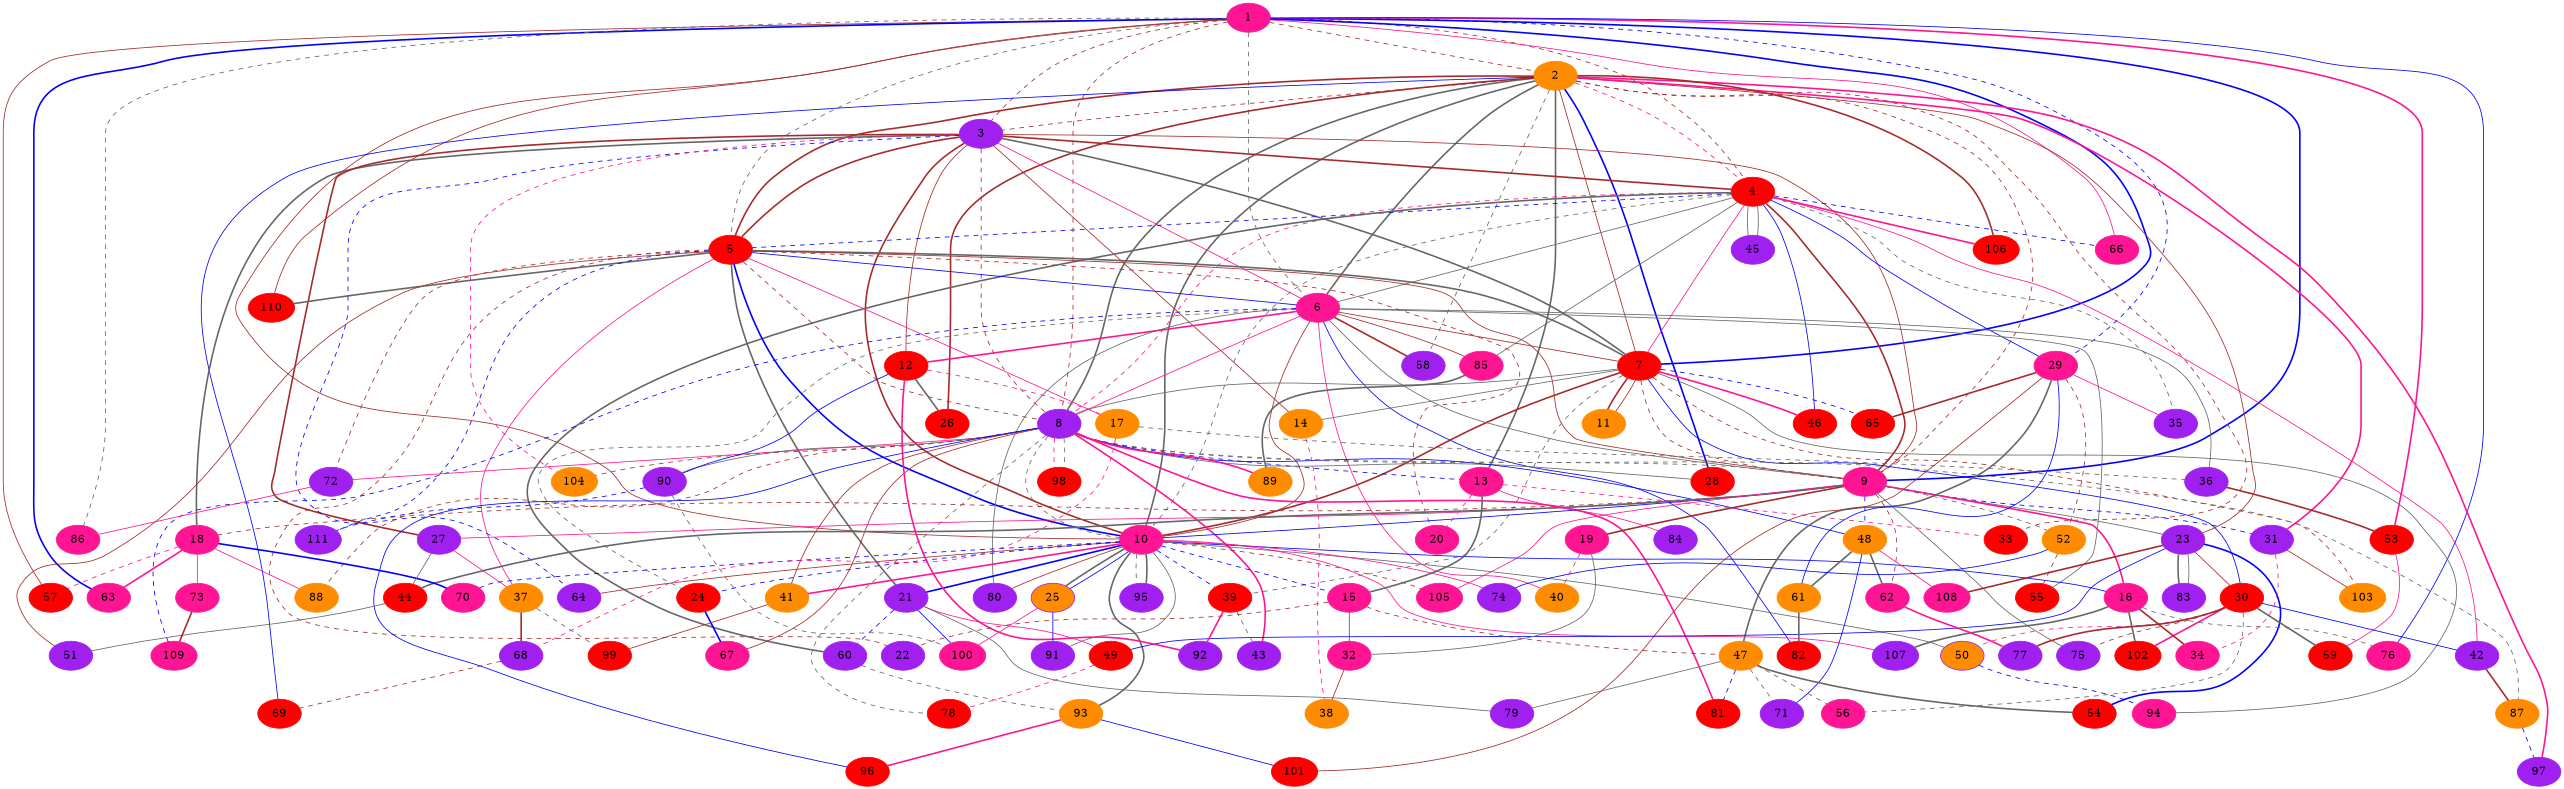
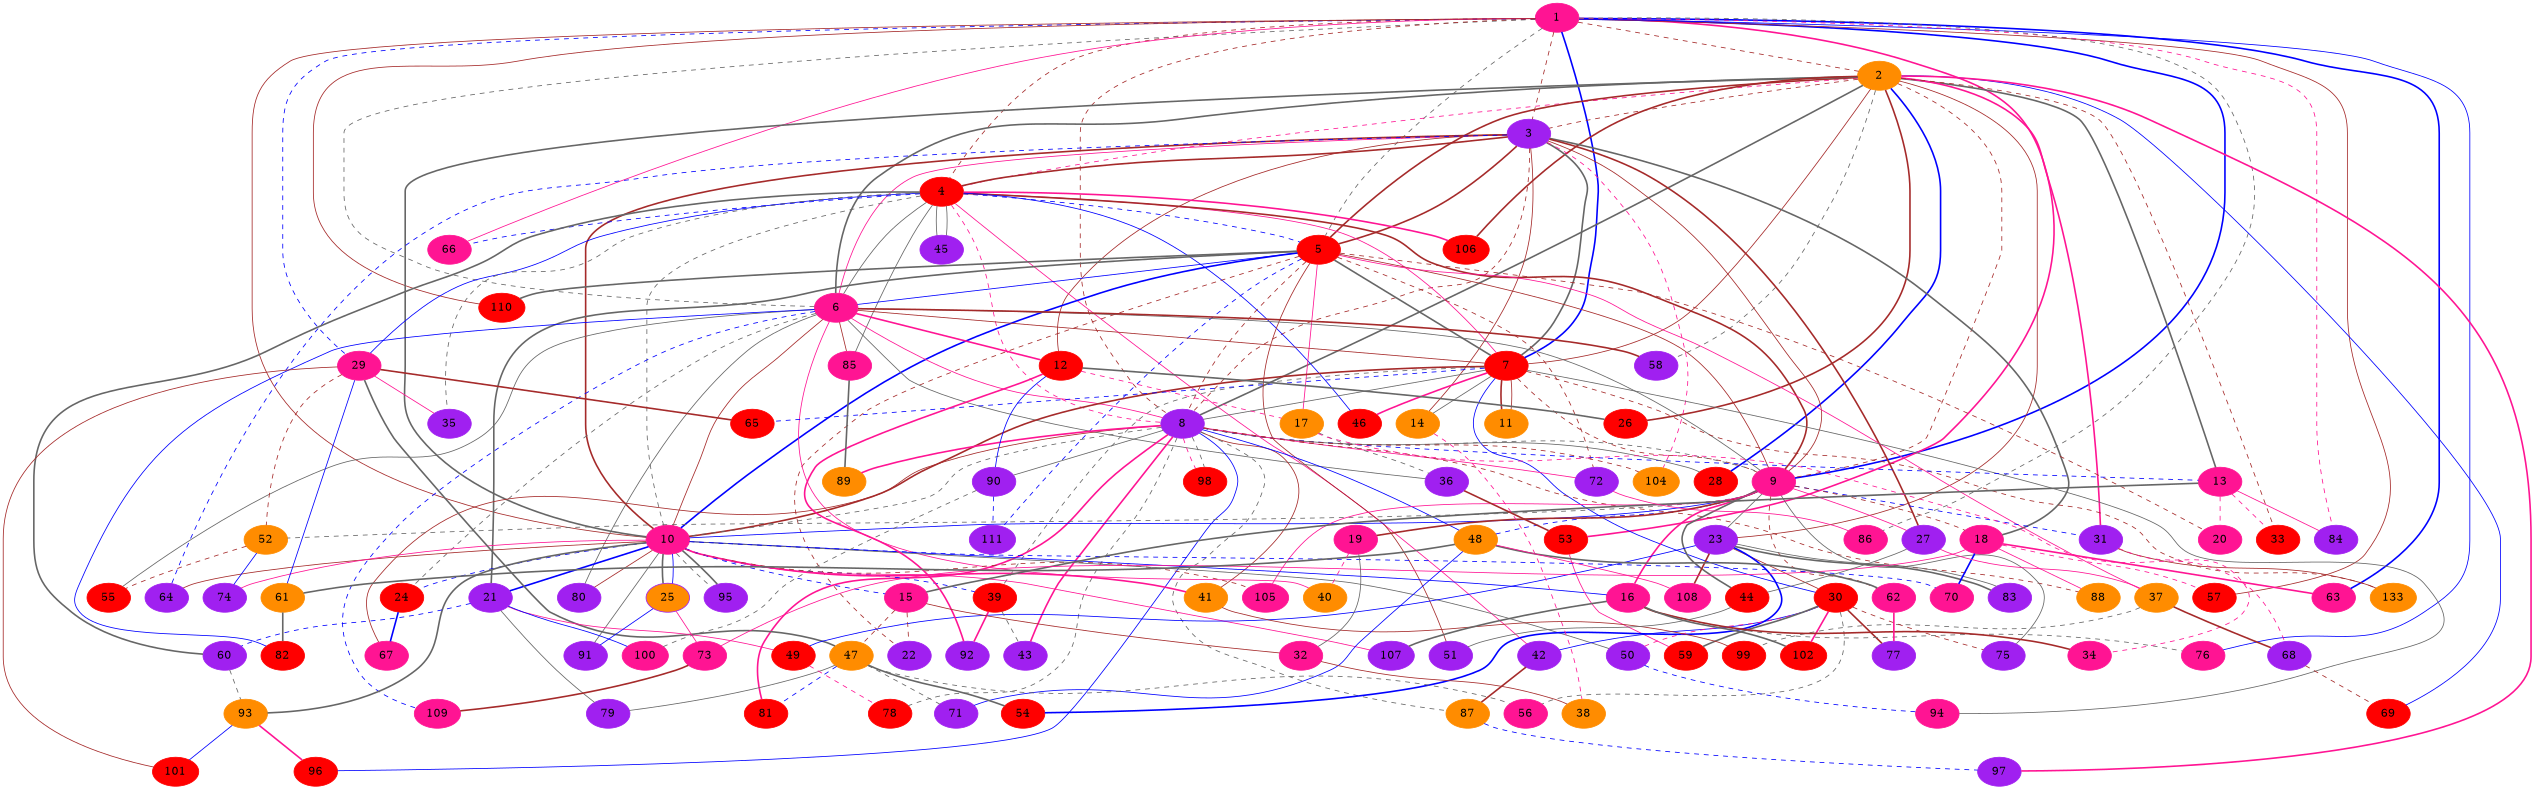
none -> (2162, 52)
(2363, 598) -> (2393, 598)
(1021, 618) -> (686, 627)
(1962, 656) -> (1628, 656)
